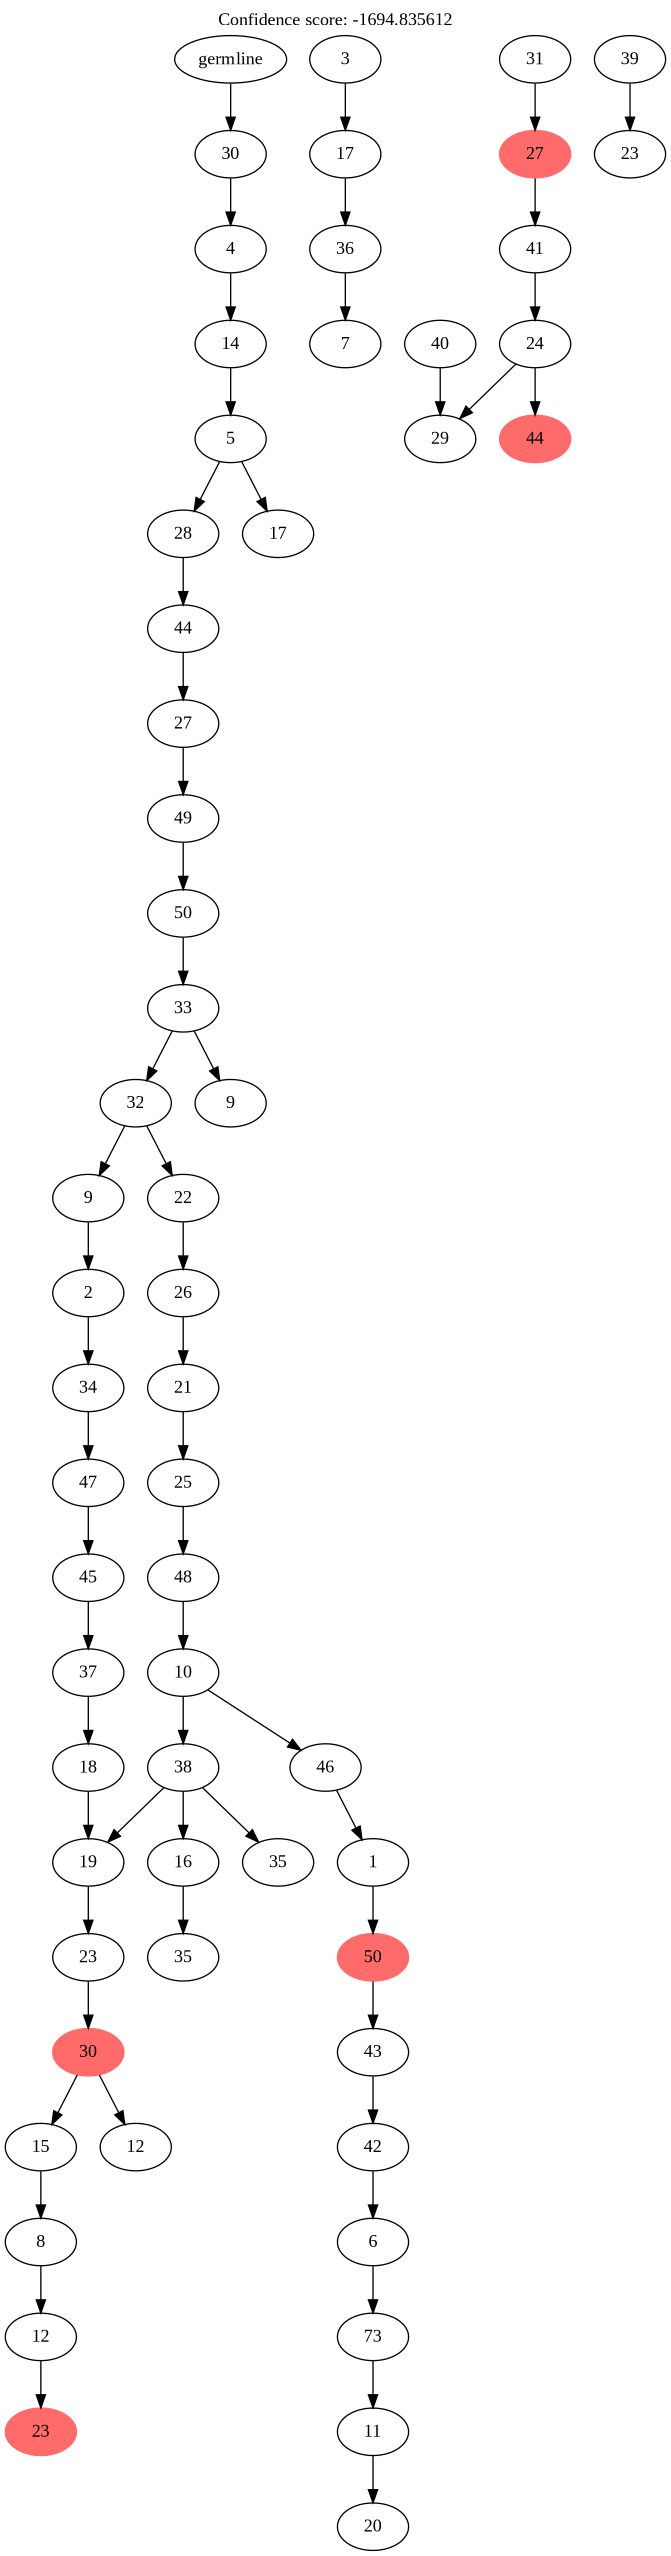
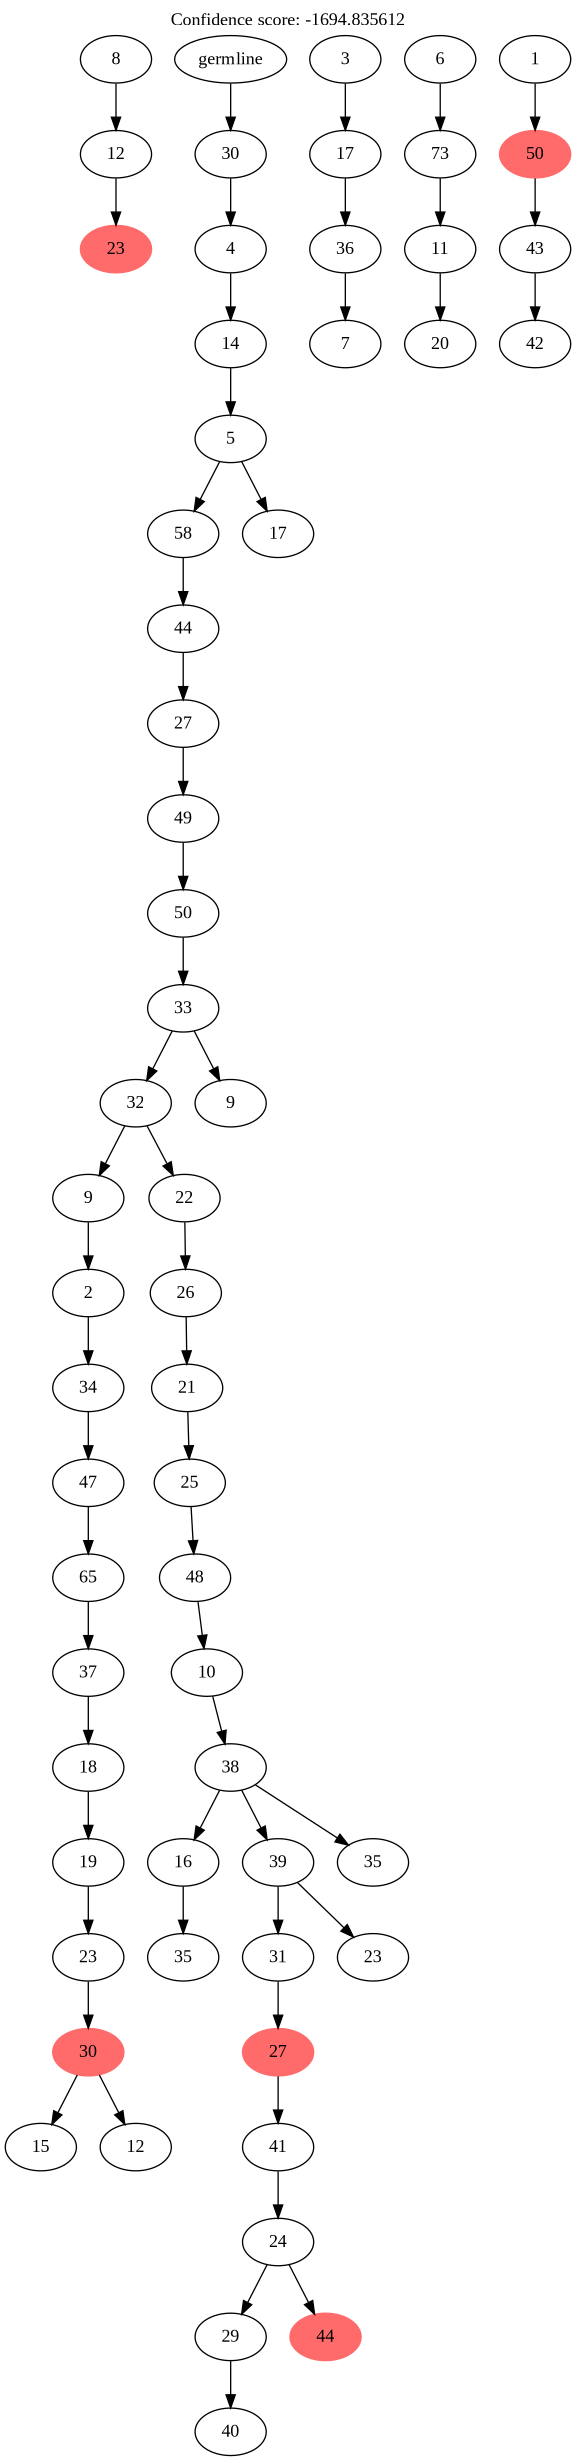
(440, 385) -> (231, 2378)
(183, 534) -> (183, 534)
(88, 1578) -> (88, 1578)
(326, 1768) -> none
(141, 1810) -> (251, 1809)
none -> (278, 1903)
(41, 2188) -> none
(373, 2188) -> none
